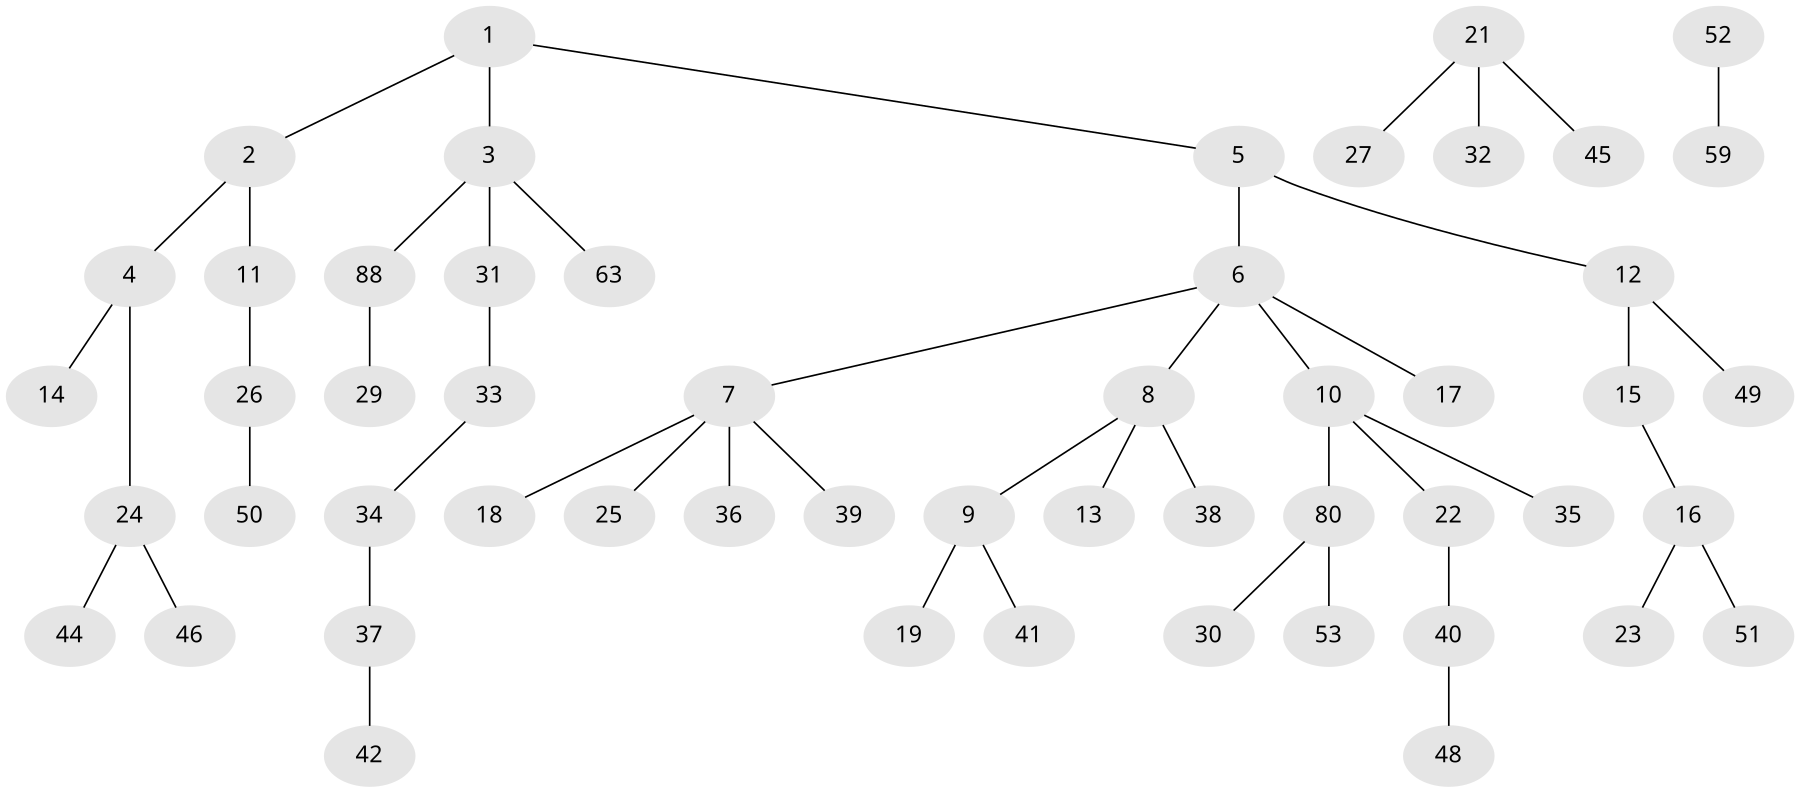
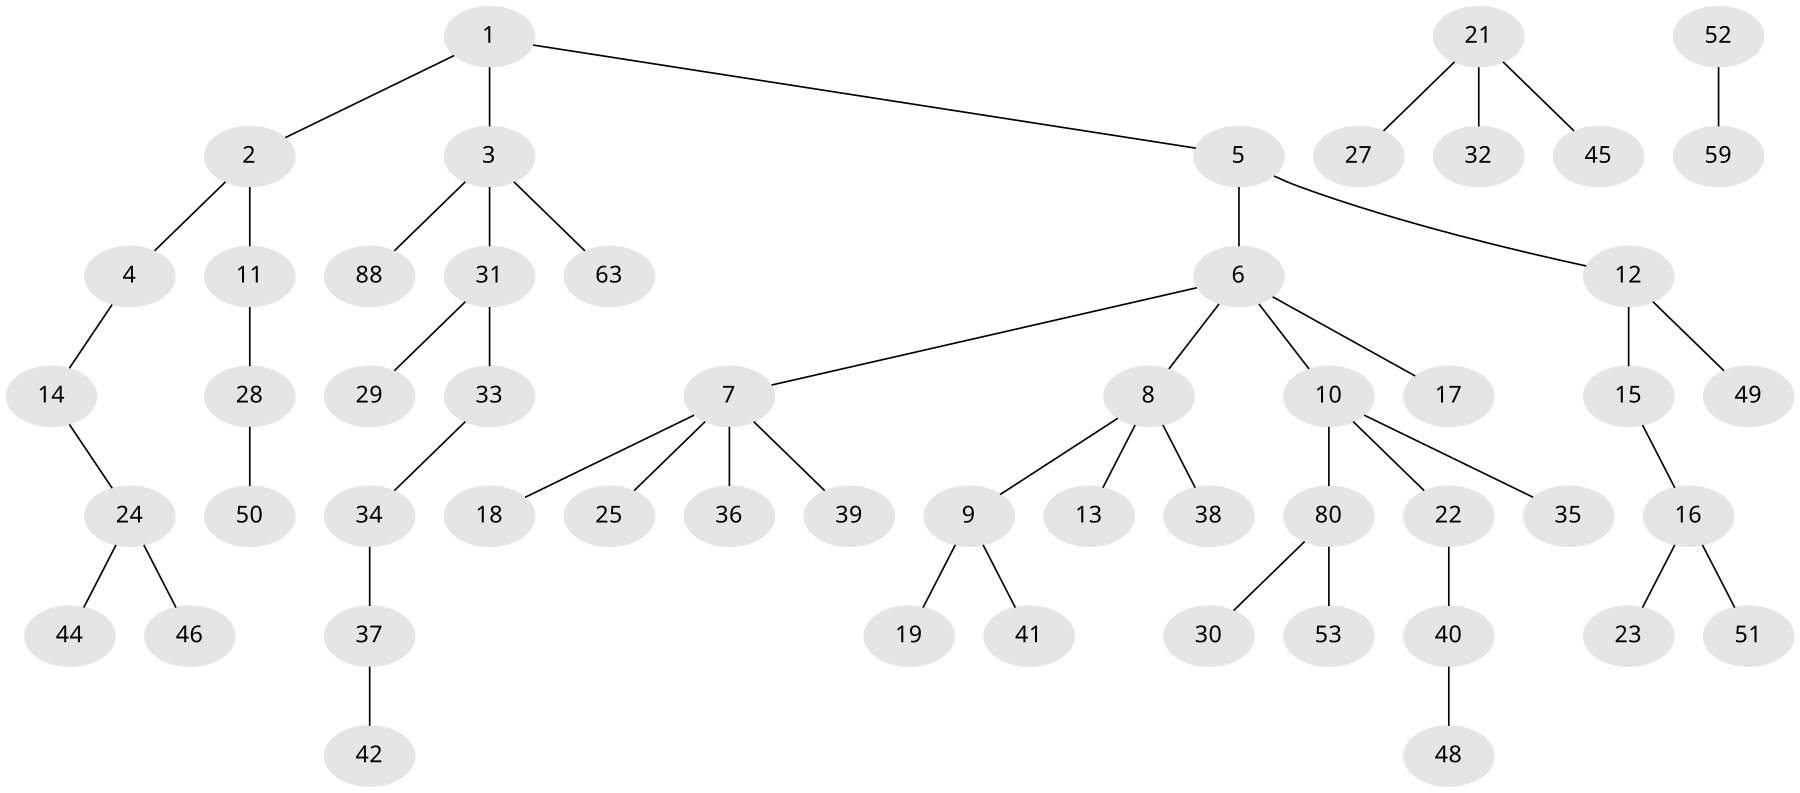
(370, 337) -> (430, 336)
(130, 396) -> (91, 456)
(250, 396) -> (250, 396)
